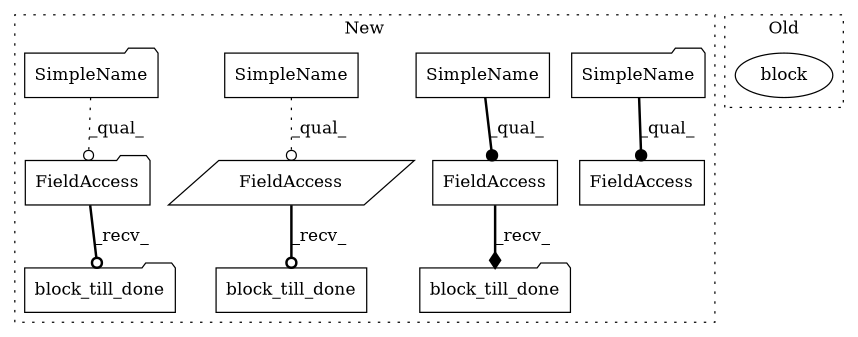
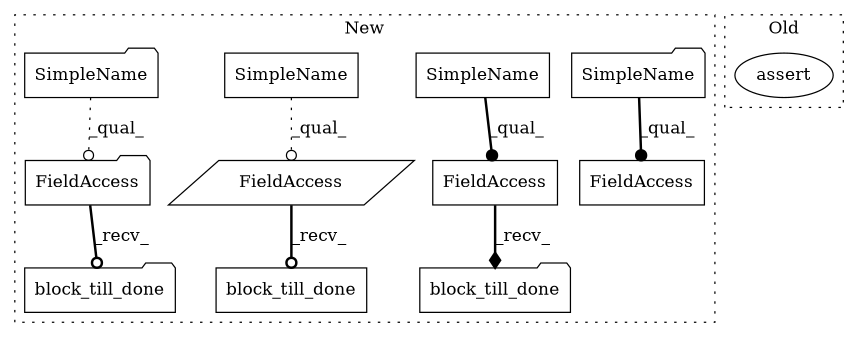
(784, 75) -> (784, 75)
